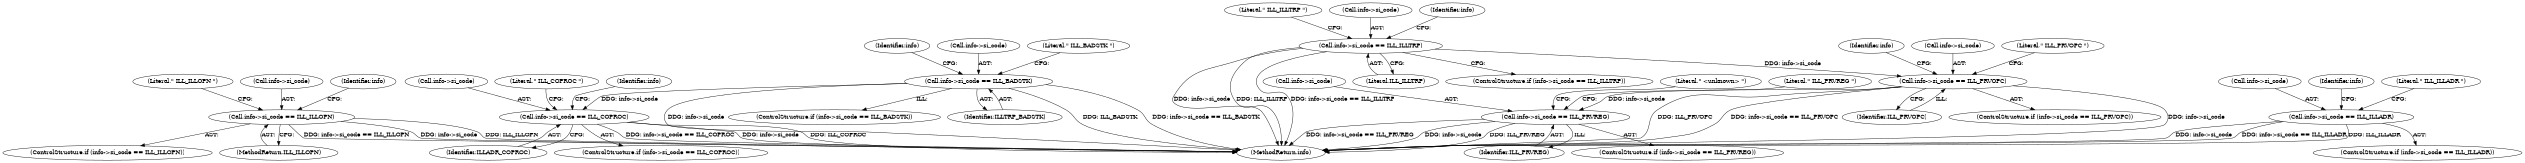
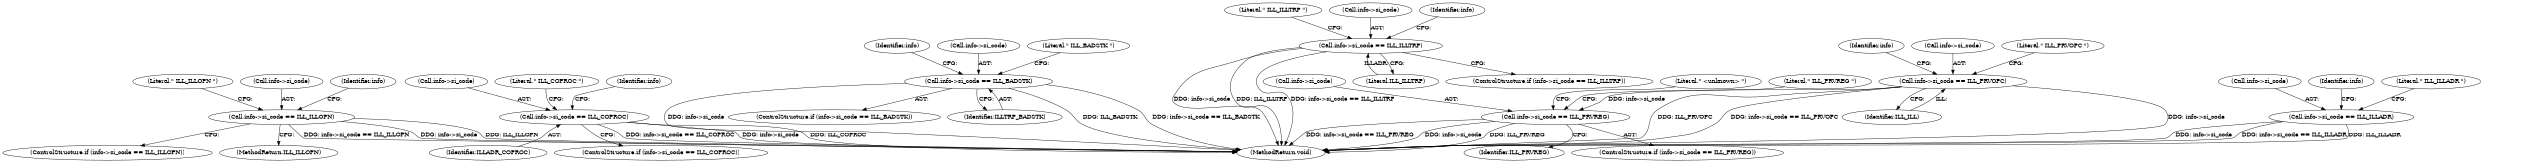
(1666, 61) -> none
(1377, 64) -> (1377, 64)
(745, 88) -> none
(923, 99) -> (923, 99)
(987, 99) -> (987, 99)
(1892, 117) -> (1892, 117)
(2055, 117) -> none
(213, 135) -> (213, 135)
(609, 135) -> (609, 135)
(1581, 135) -> (1581, 135)
(261, 137) -> none
(566, 138) -> none
(1545, 139) -> none
(1281, 153) -> (1281, 153)
(2418, 153) -> none
